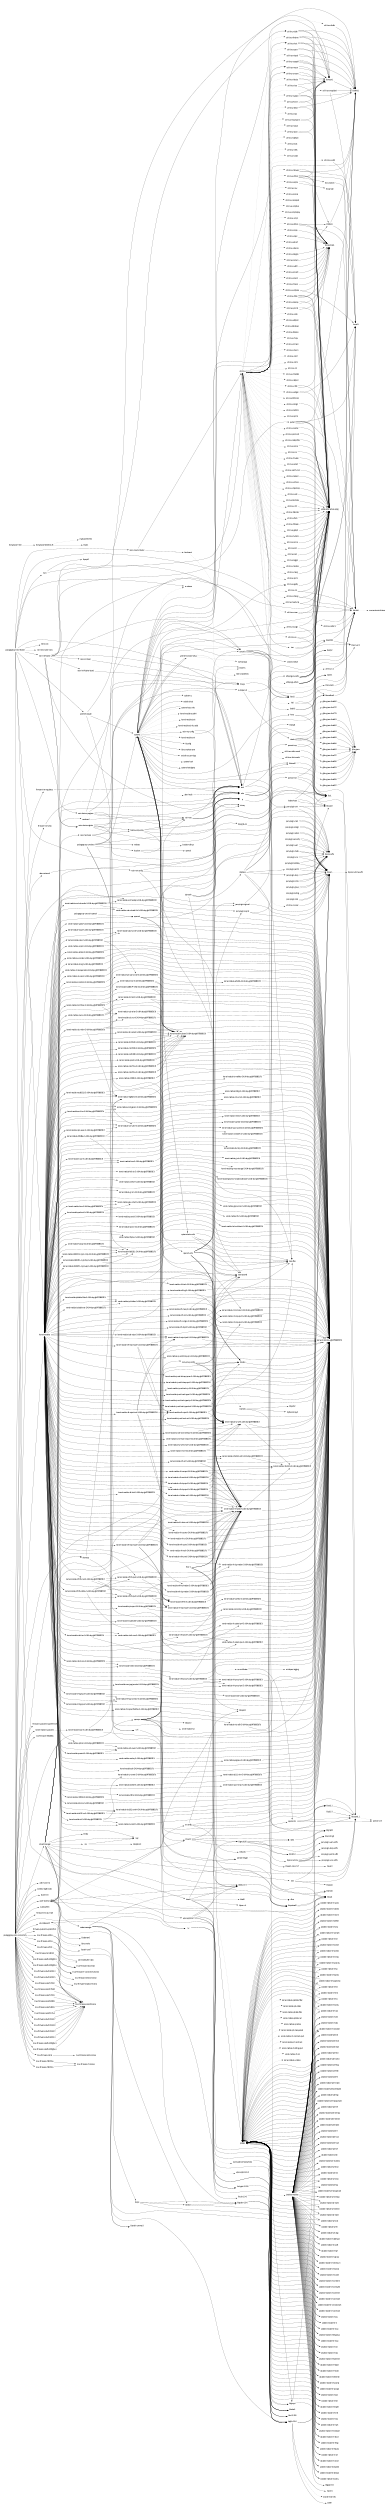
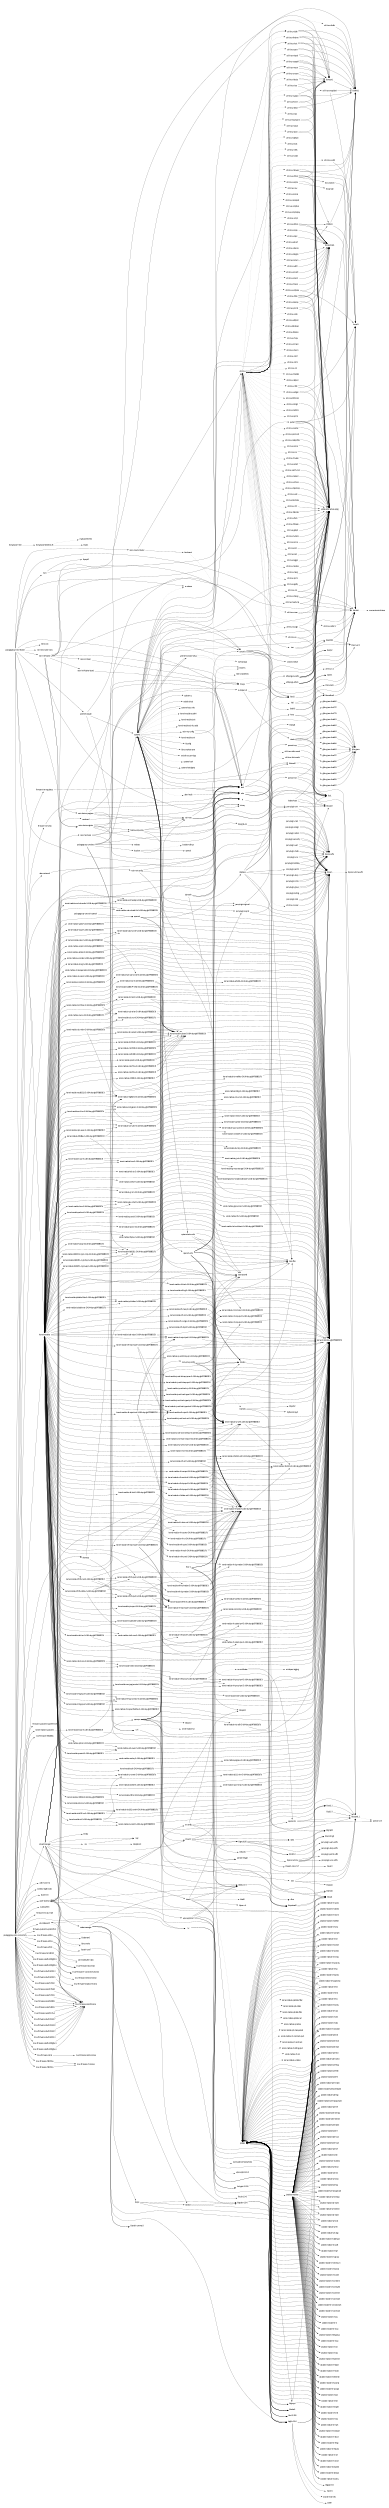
(54, 1618) -> (53, 1582)
